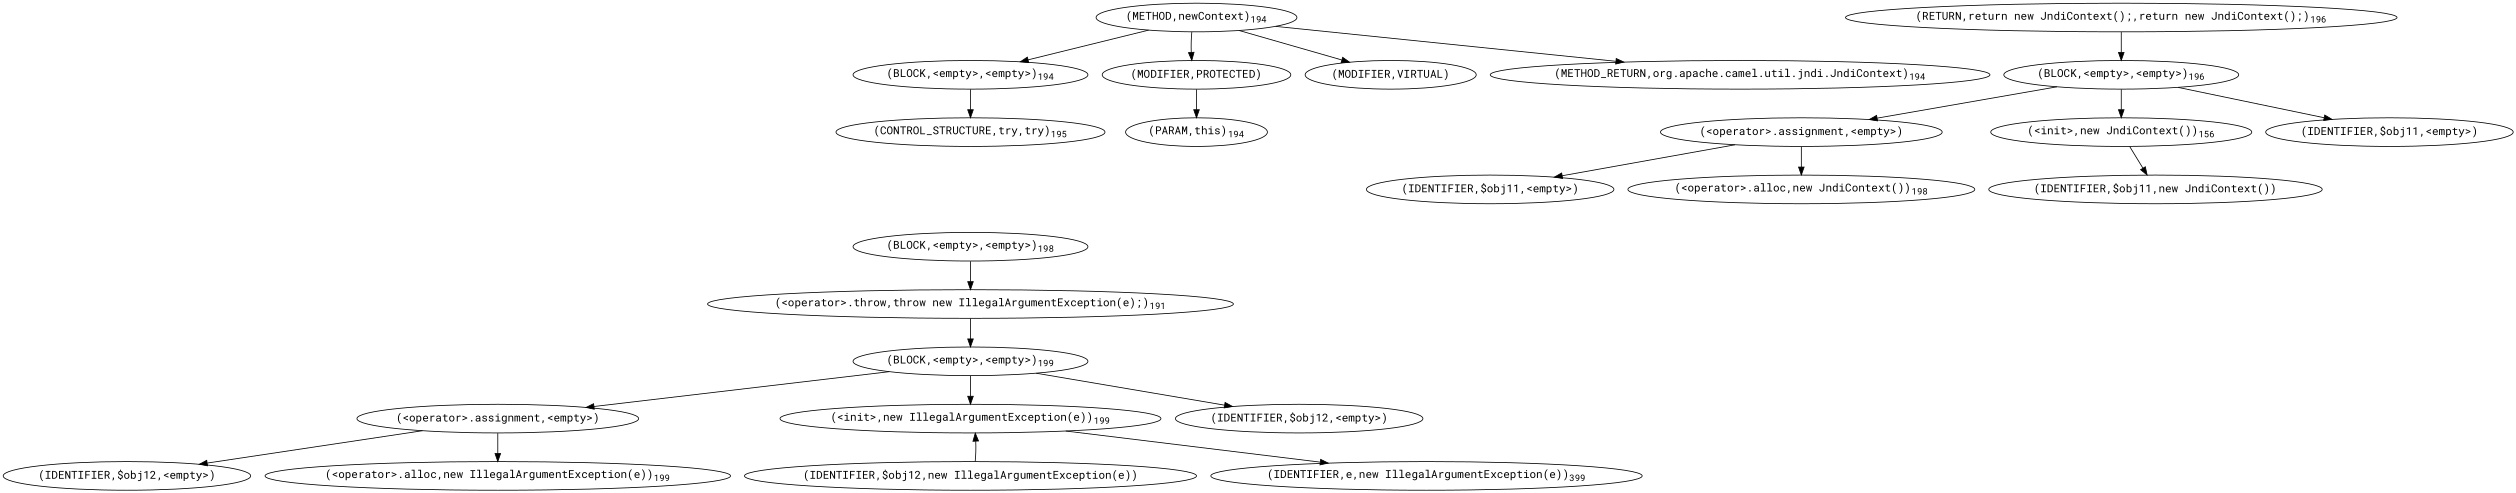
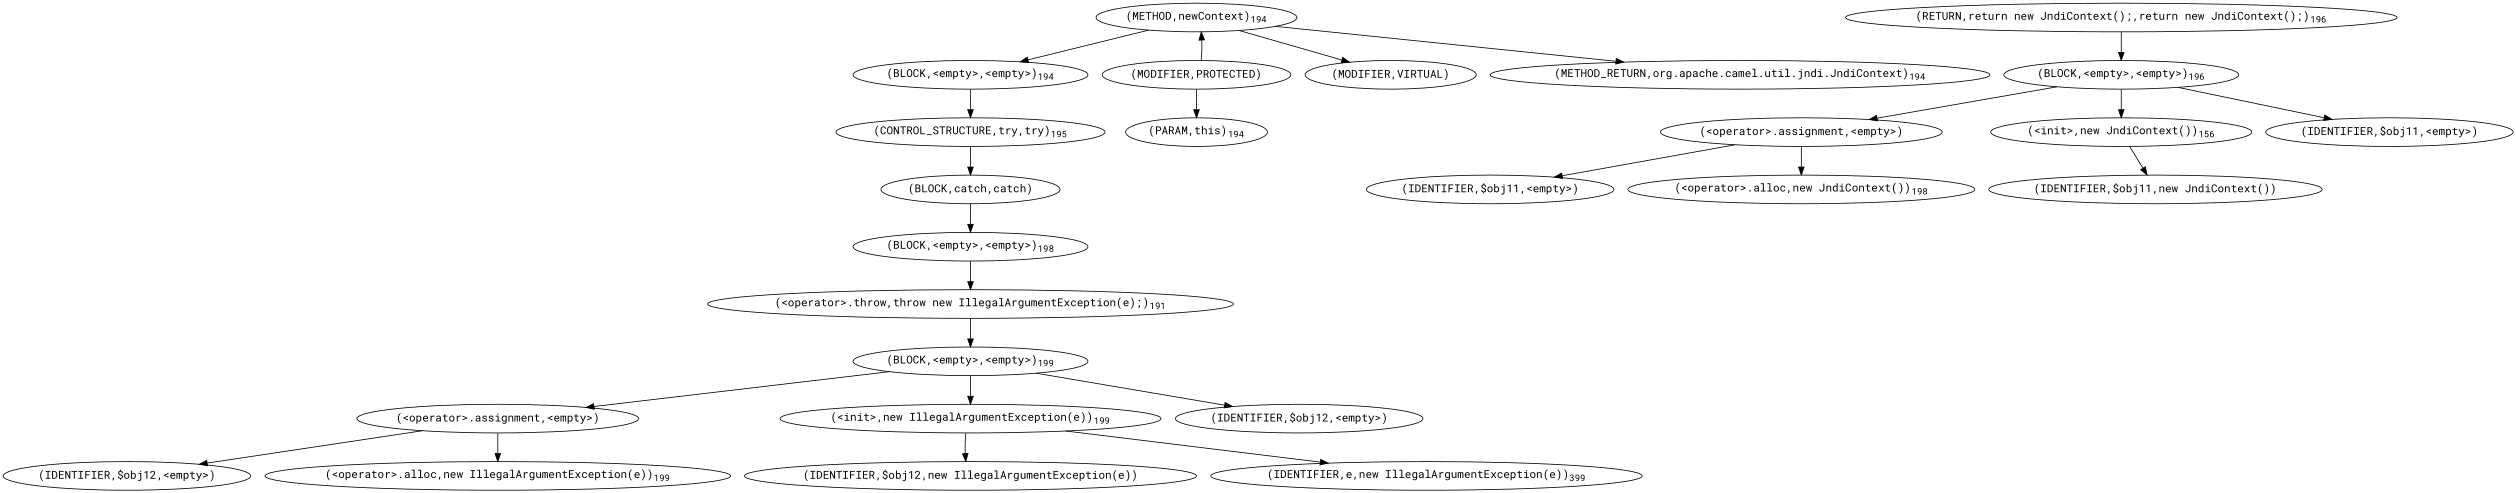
(1191, 42) -> (1202, 50)
none -> (971, 189)
(976, 451) -> (965, 443)
